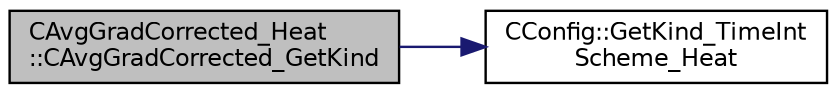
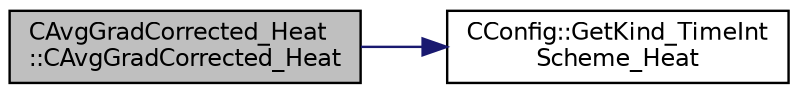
(204, 47) -> (185, 47)
